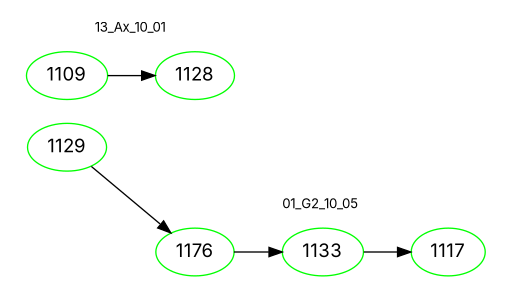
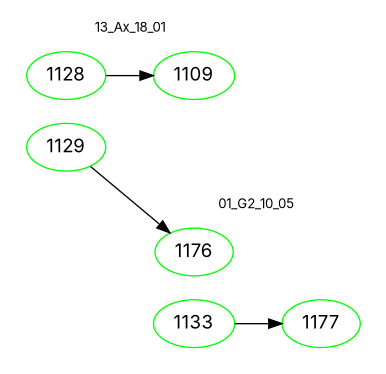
(131, 29) -> (131, 29)
(125, 76) -> (123, 76)
(251, 252) -> none
(448, 252) -> (321, 324)
